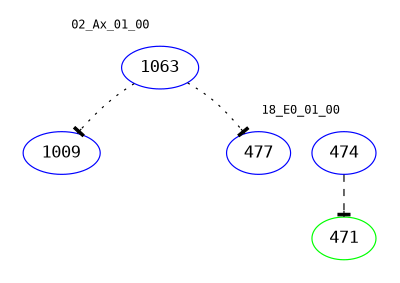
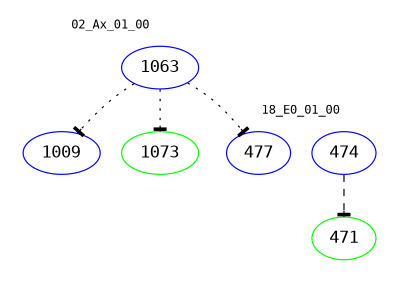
none -> (160, 153)
